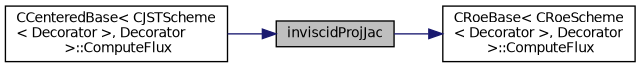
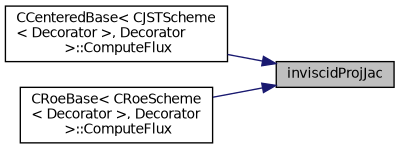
(411, 34) -> (238, 93)
